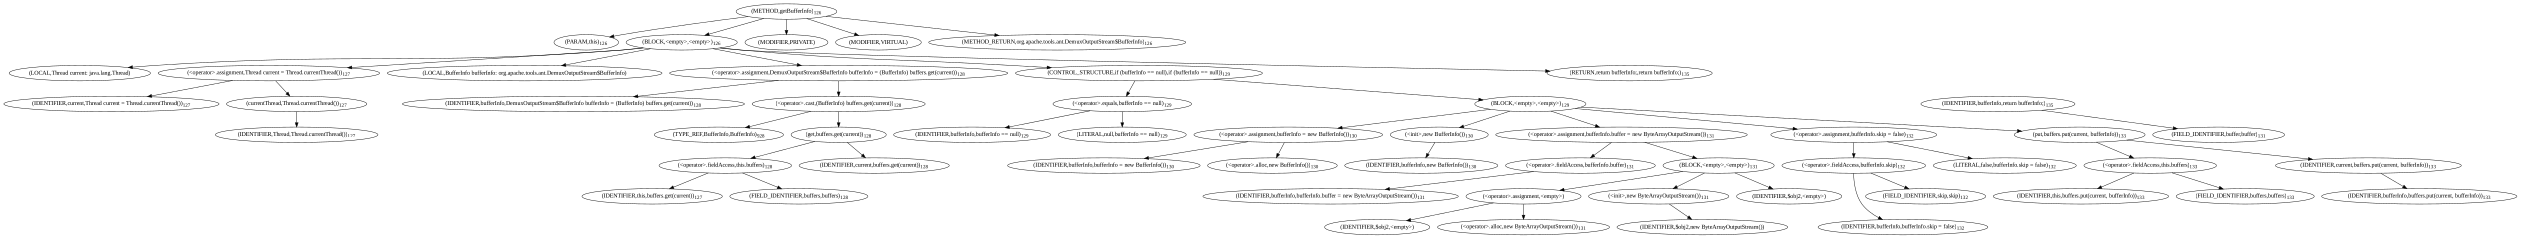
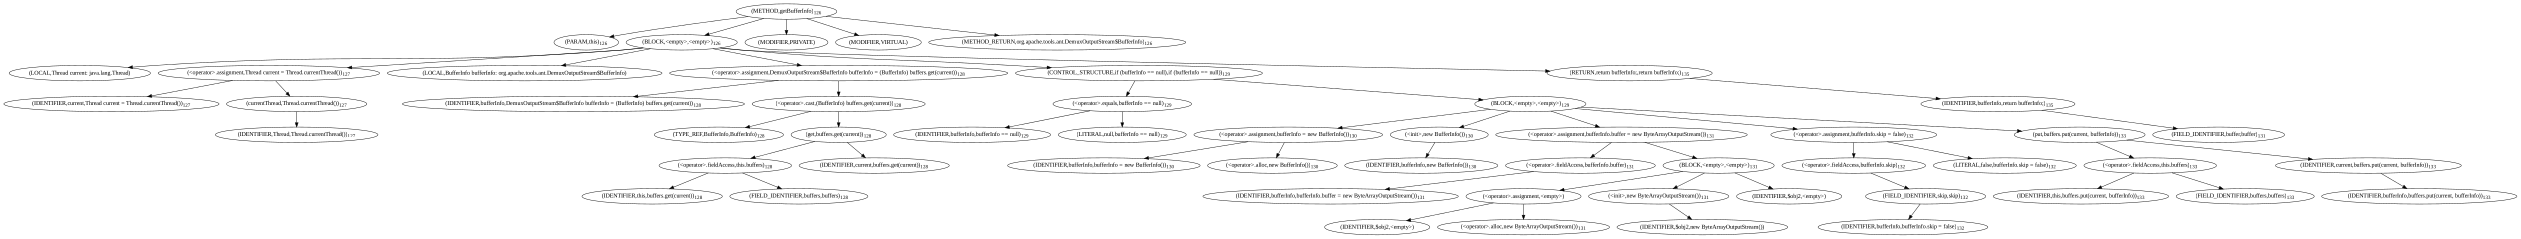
none -> (1813, 88)
(761, 134) -> (761, 134)
(699, 196) -> (699, 196)
(1859, 199) -> (1916, 210)
